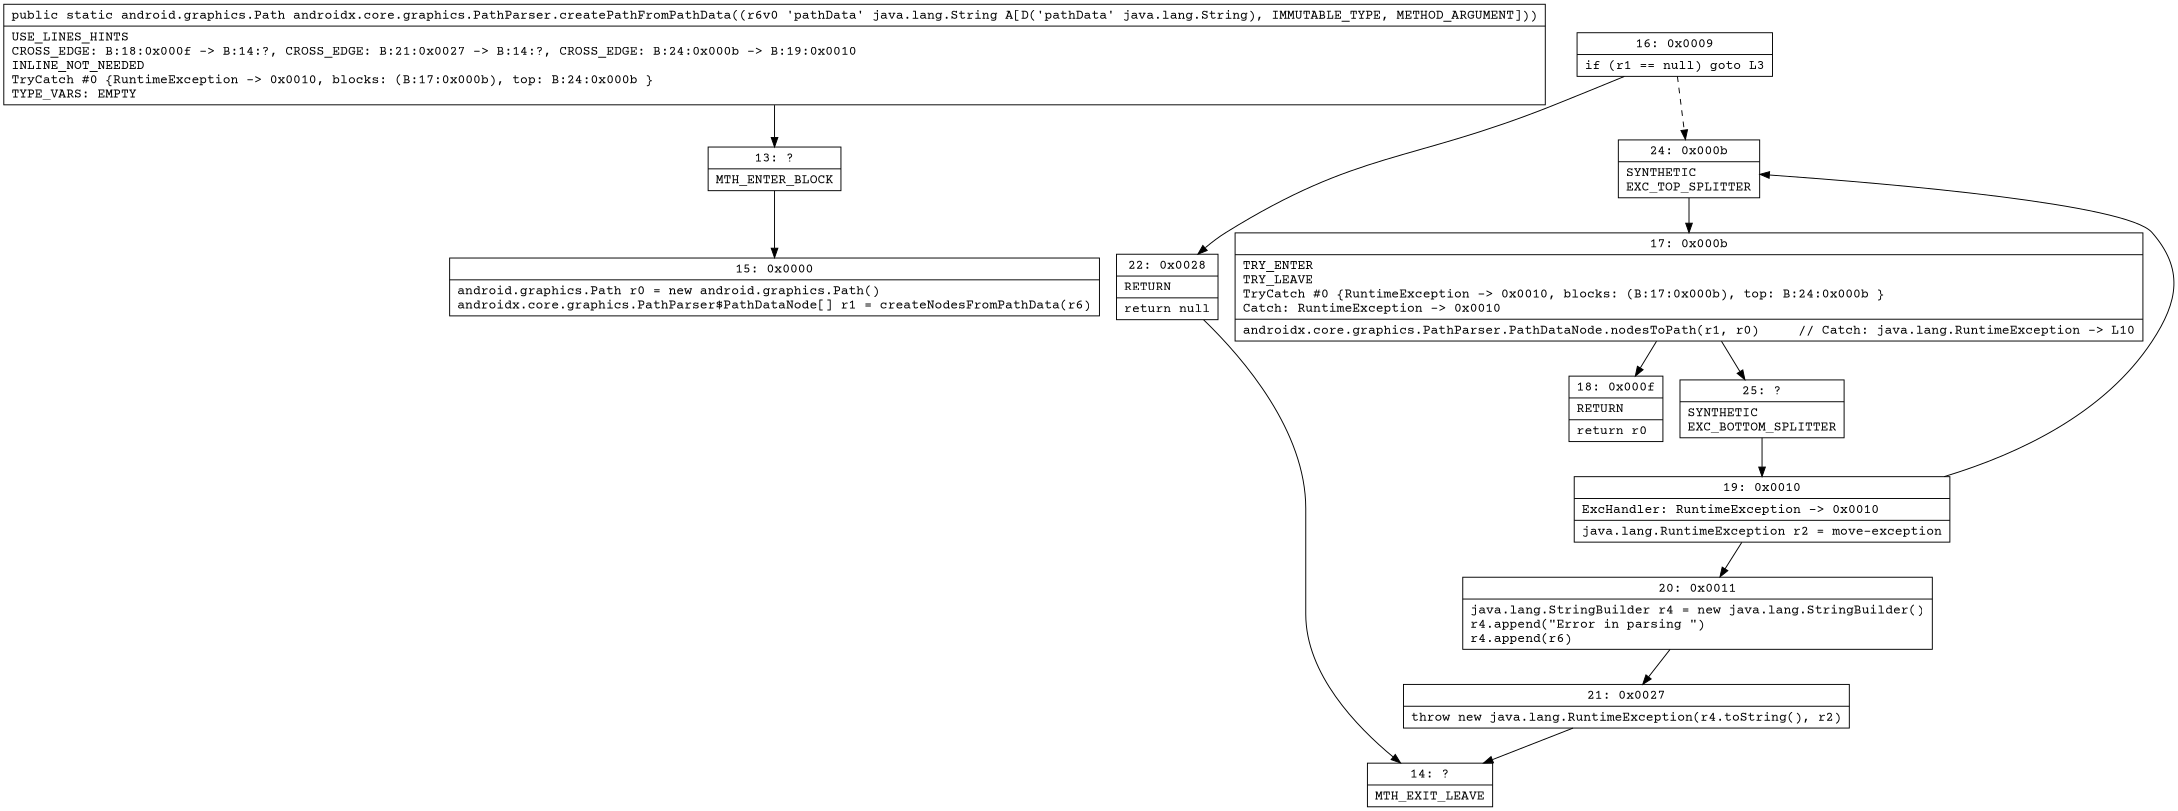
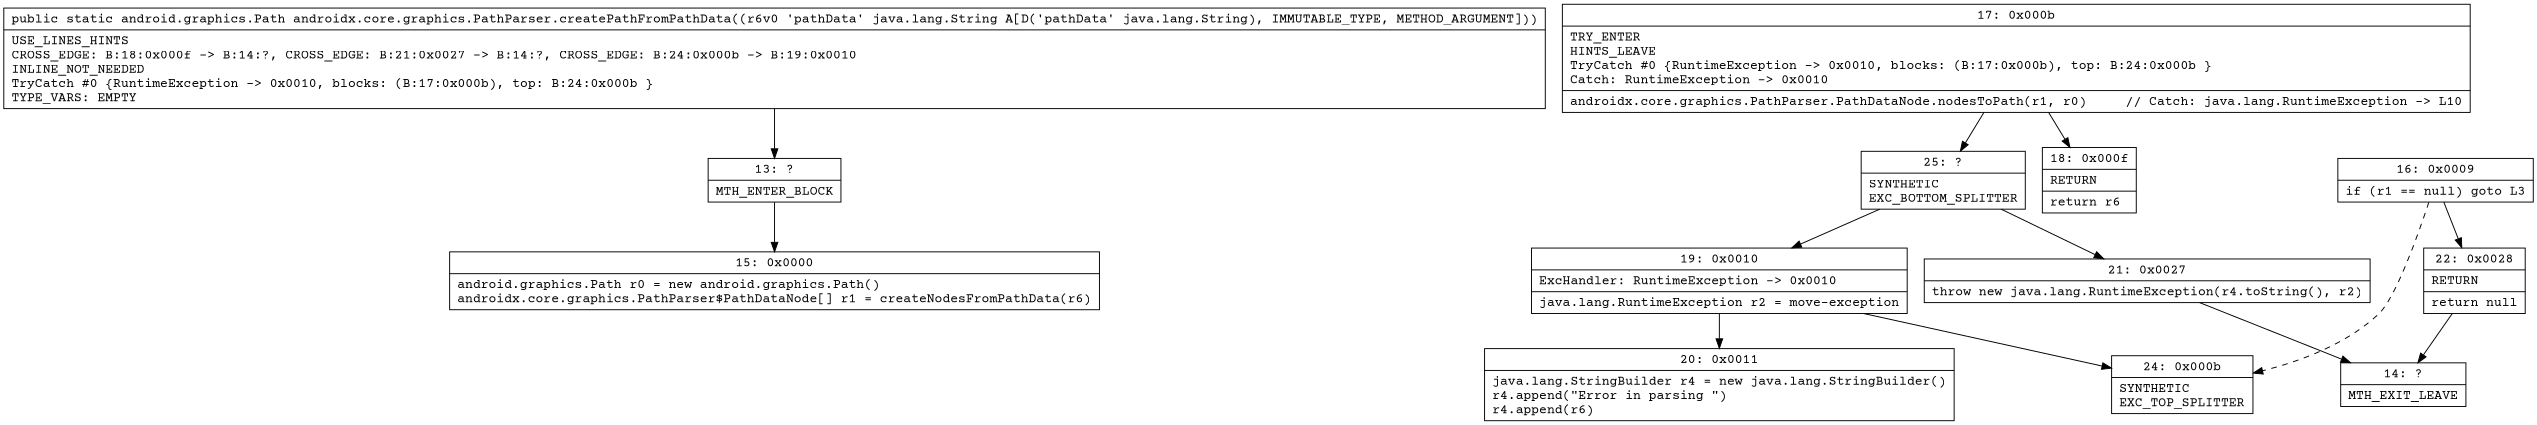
(1689, 211) -> none
(1278, 279) -> (1613, 51)
(1612, 430) -> (2086, 202)
(1659, 663) -> (2048, 232)
